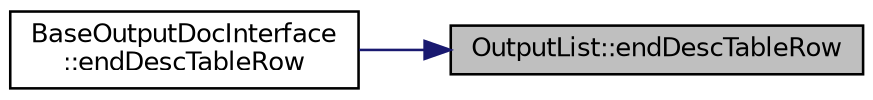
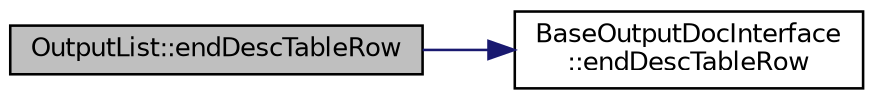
(392, 50) -> (455, 50)
